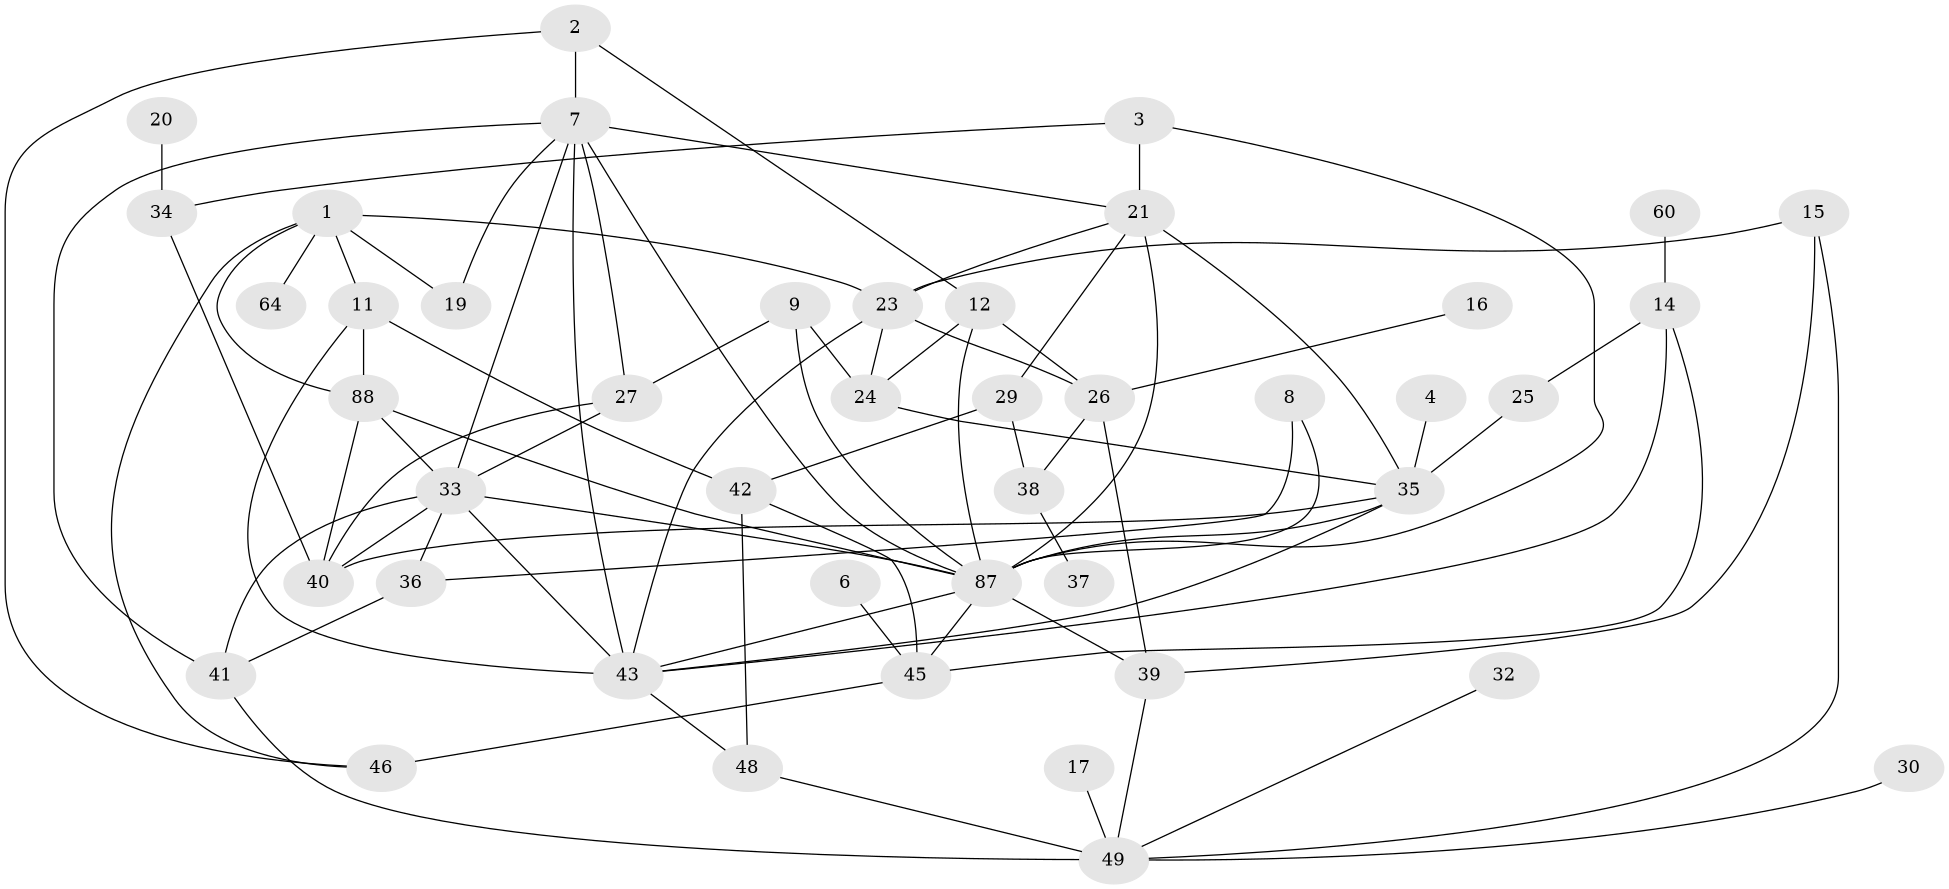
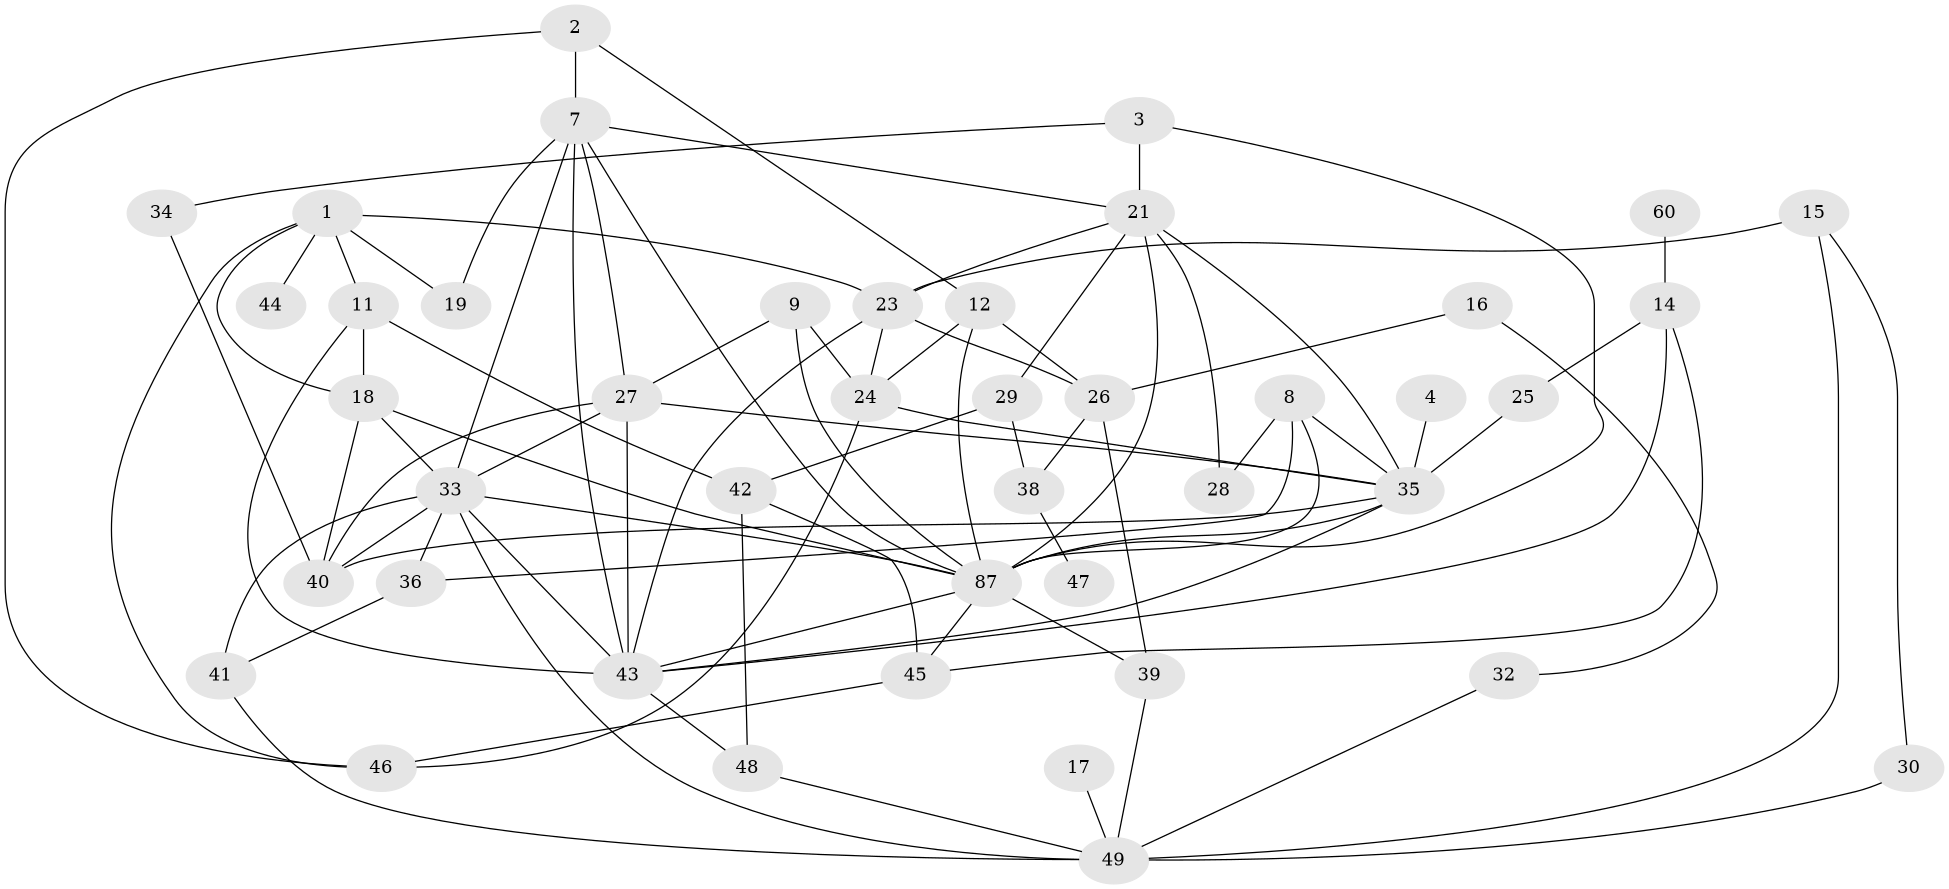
(162, 121) -> none
(72, 231) -> none
(271, 306) -> (271, 306)
(364, 398) -> (364, 398)
none -> (1001, 439)
none -> (1350, 445)
none -> (1219, 491)
none -> (1687, 510)
none -> (628, 543)
(845, 583) -> none
(1079, 583) -> (1079, 583)
(1661, 619) -> (1898, 482)
none -> (701, 677)
none -> (706, 793)
